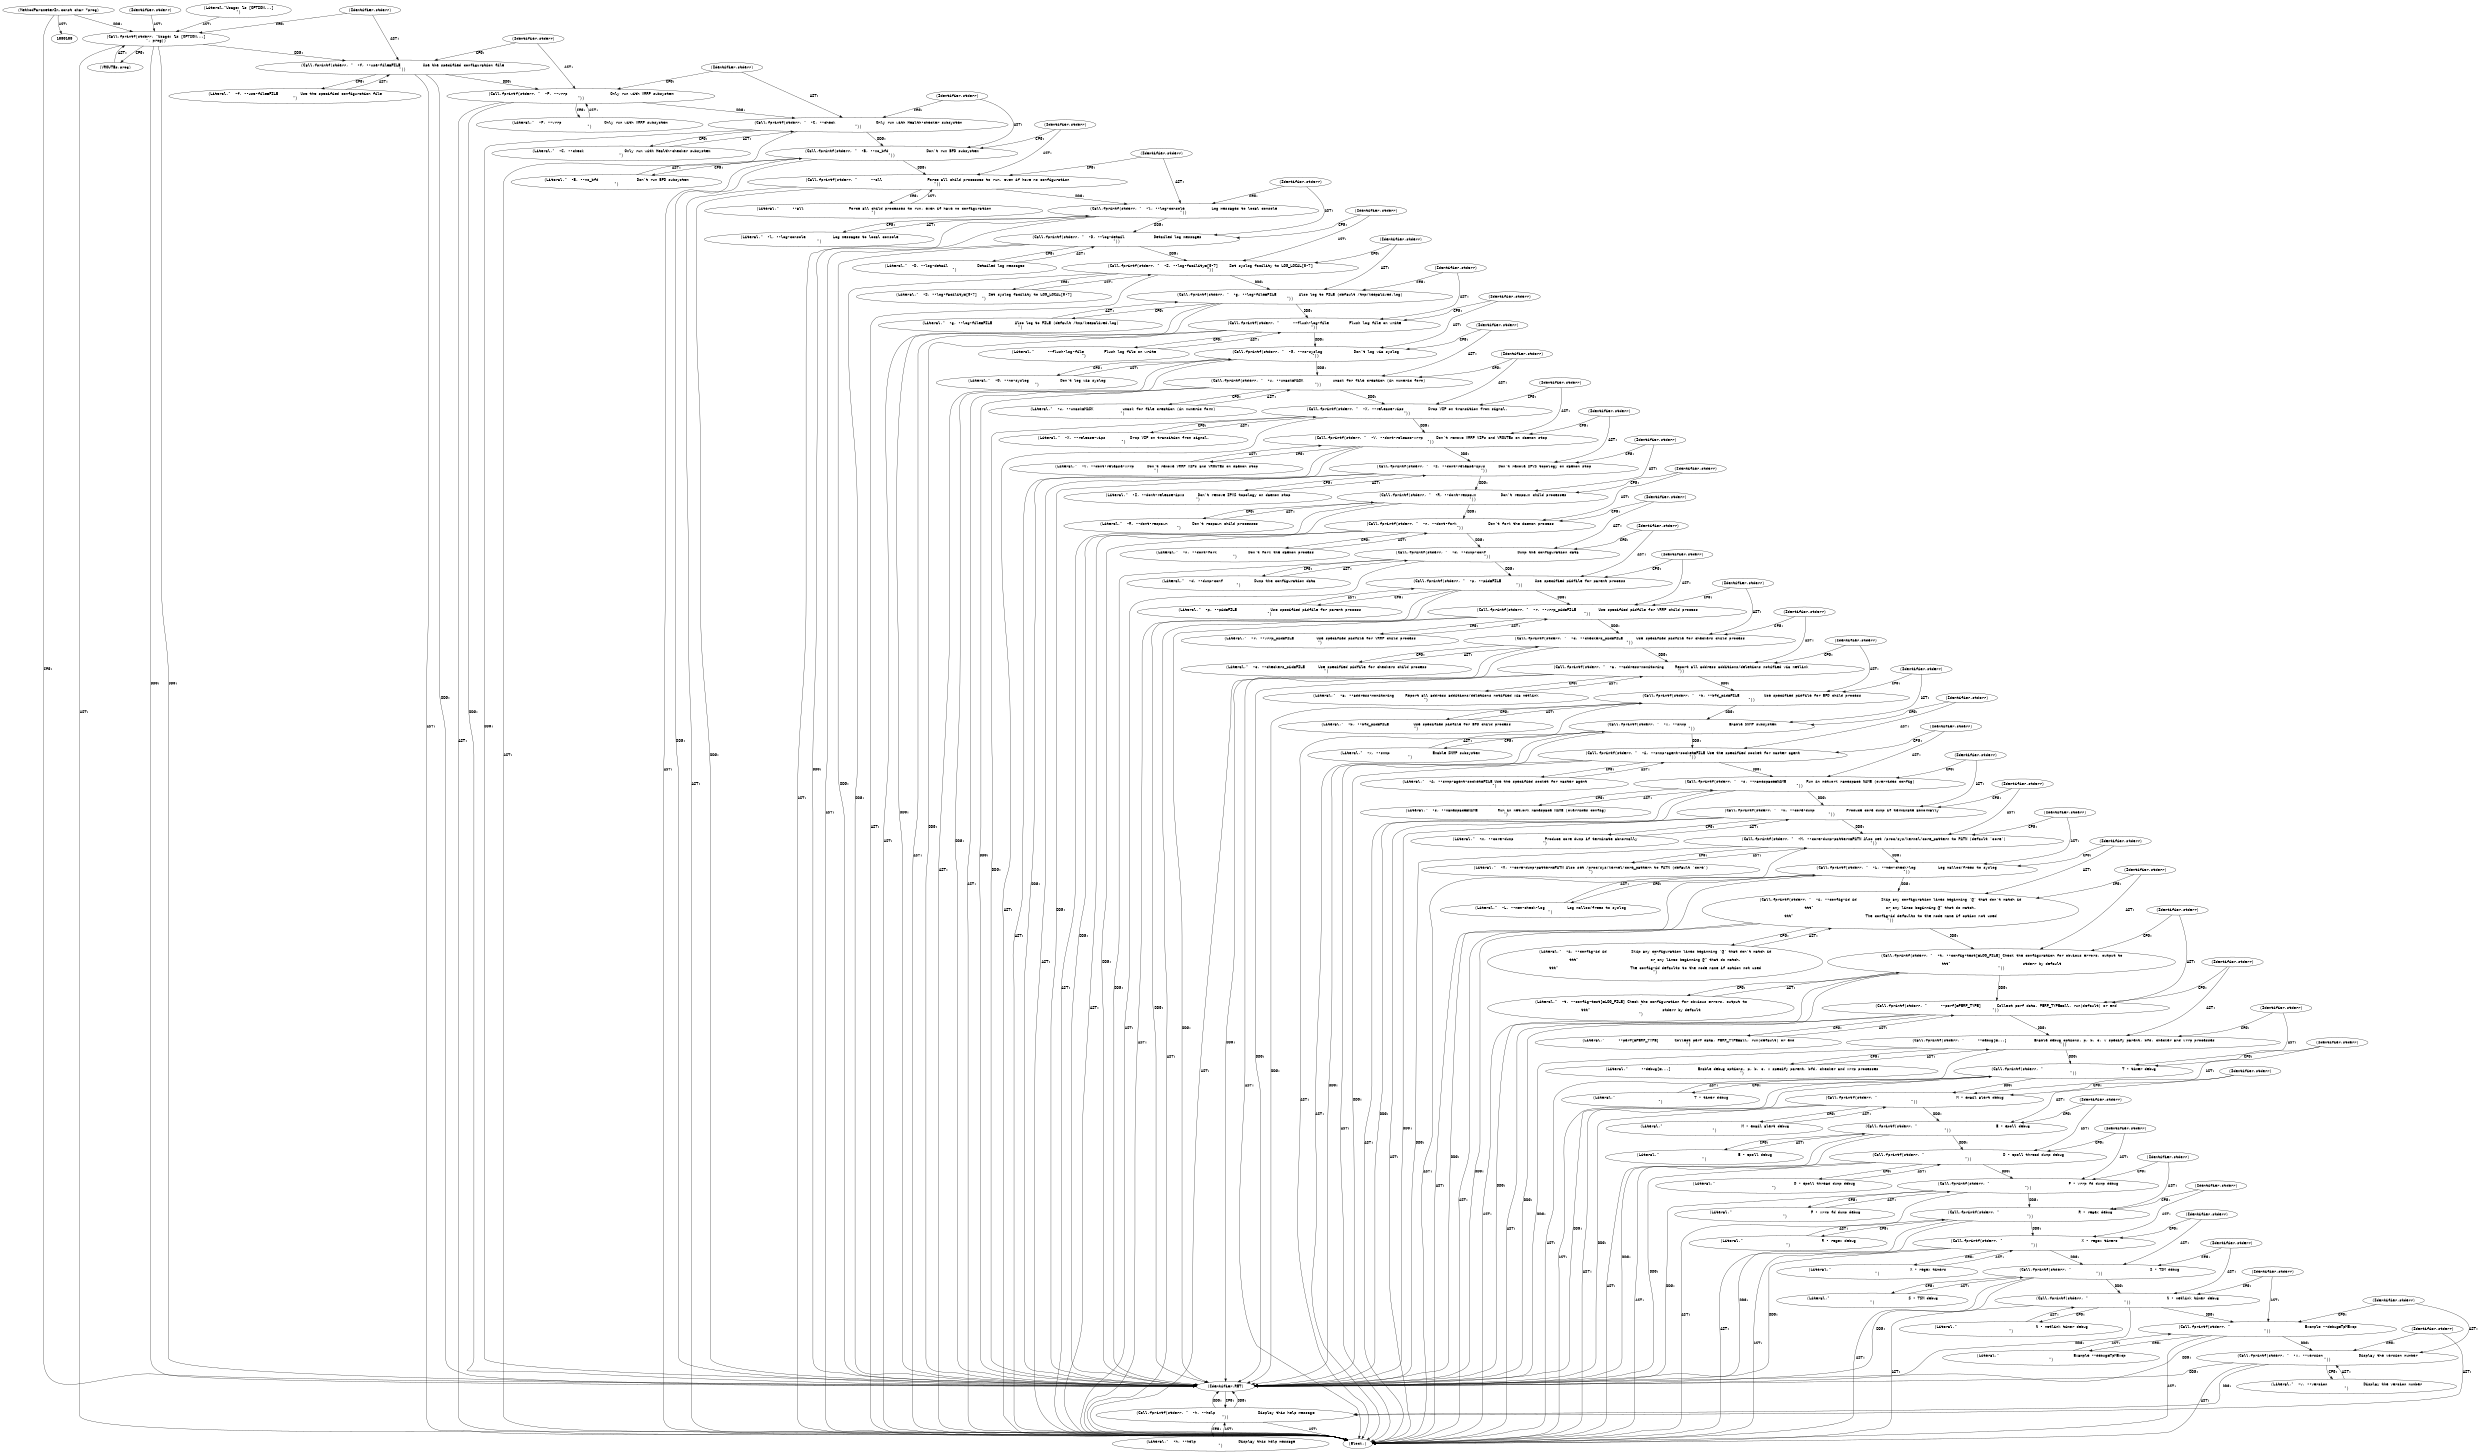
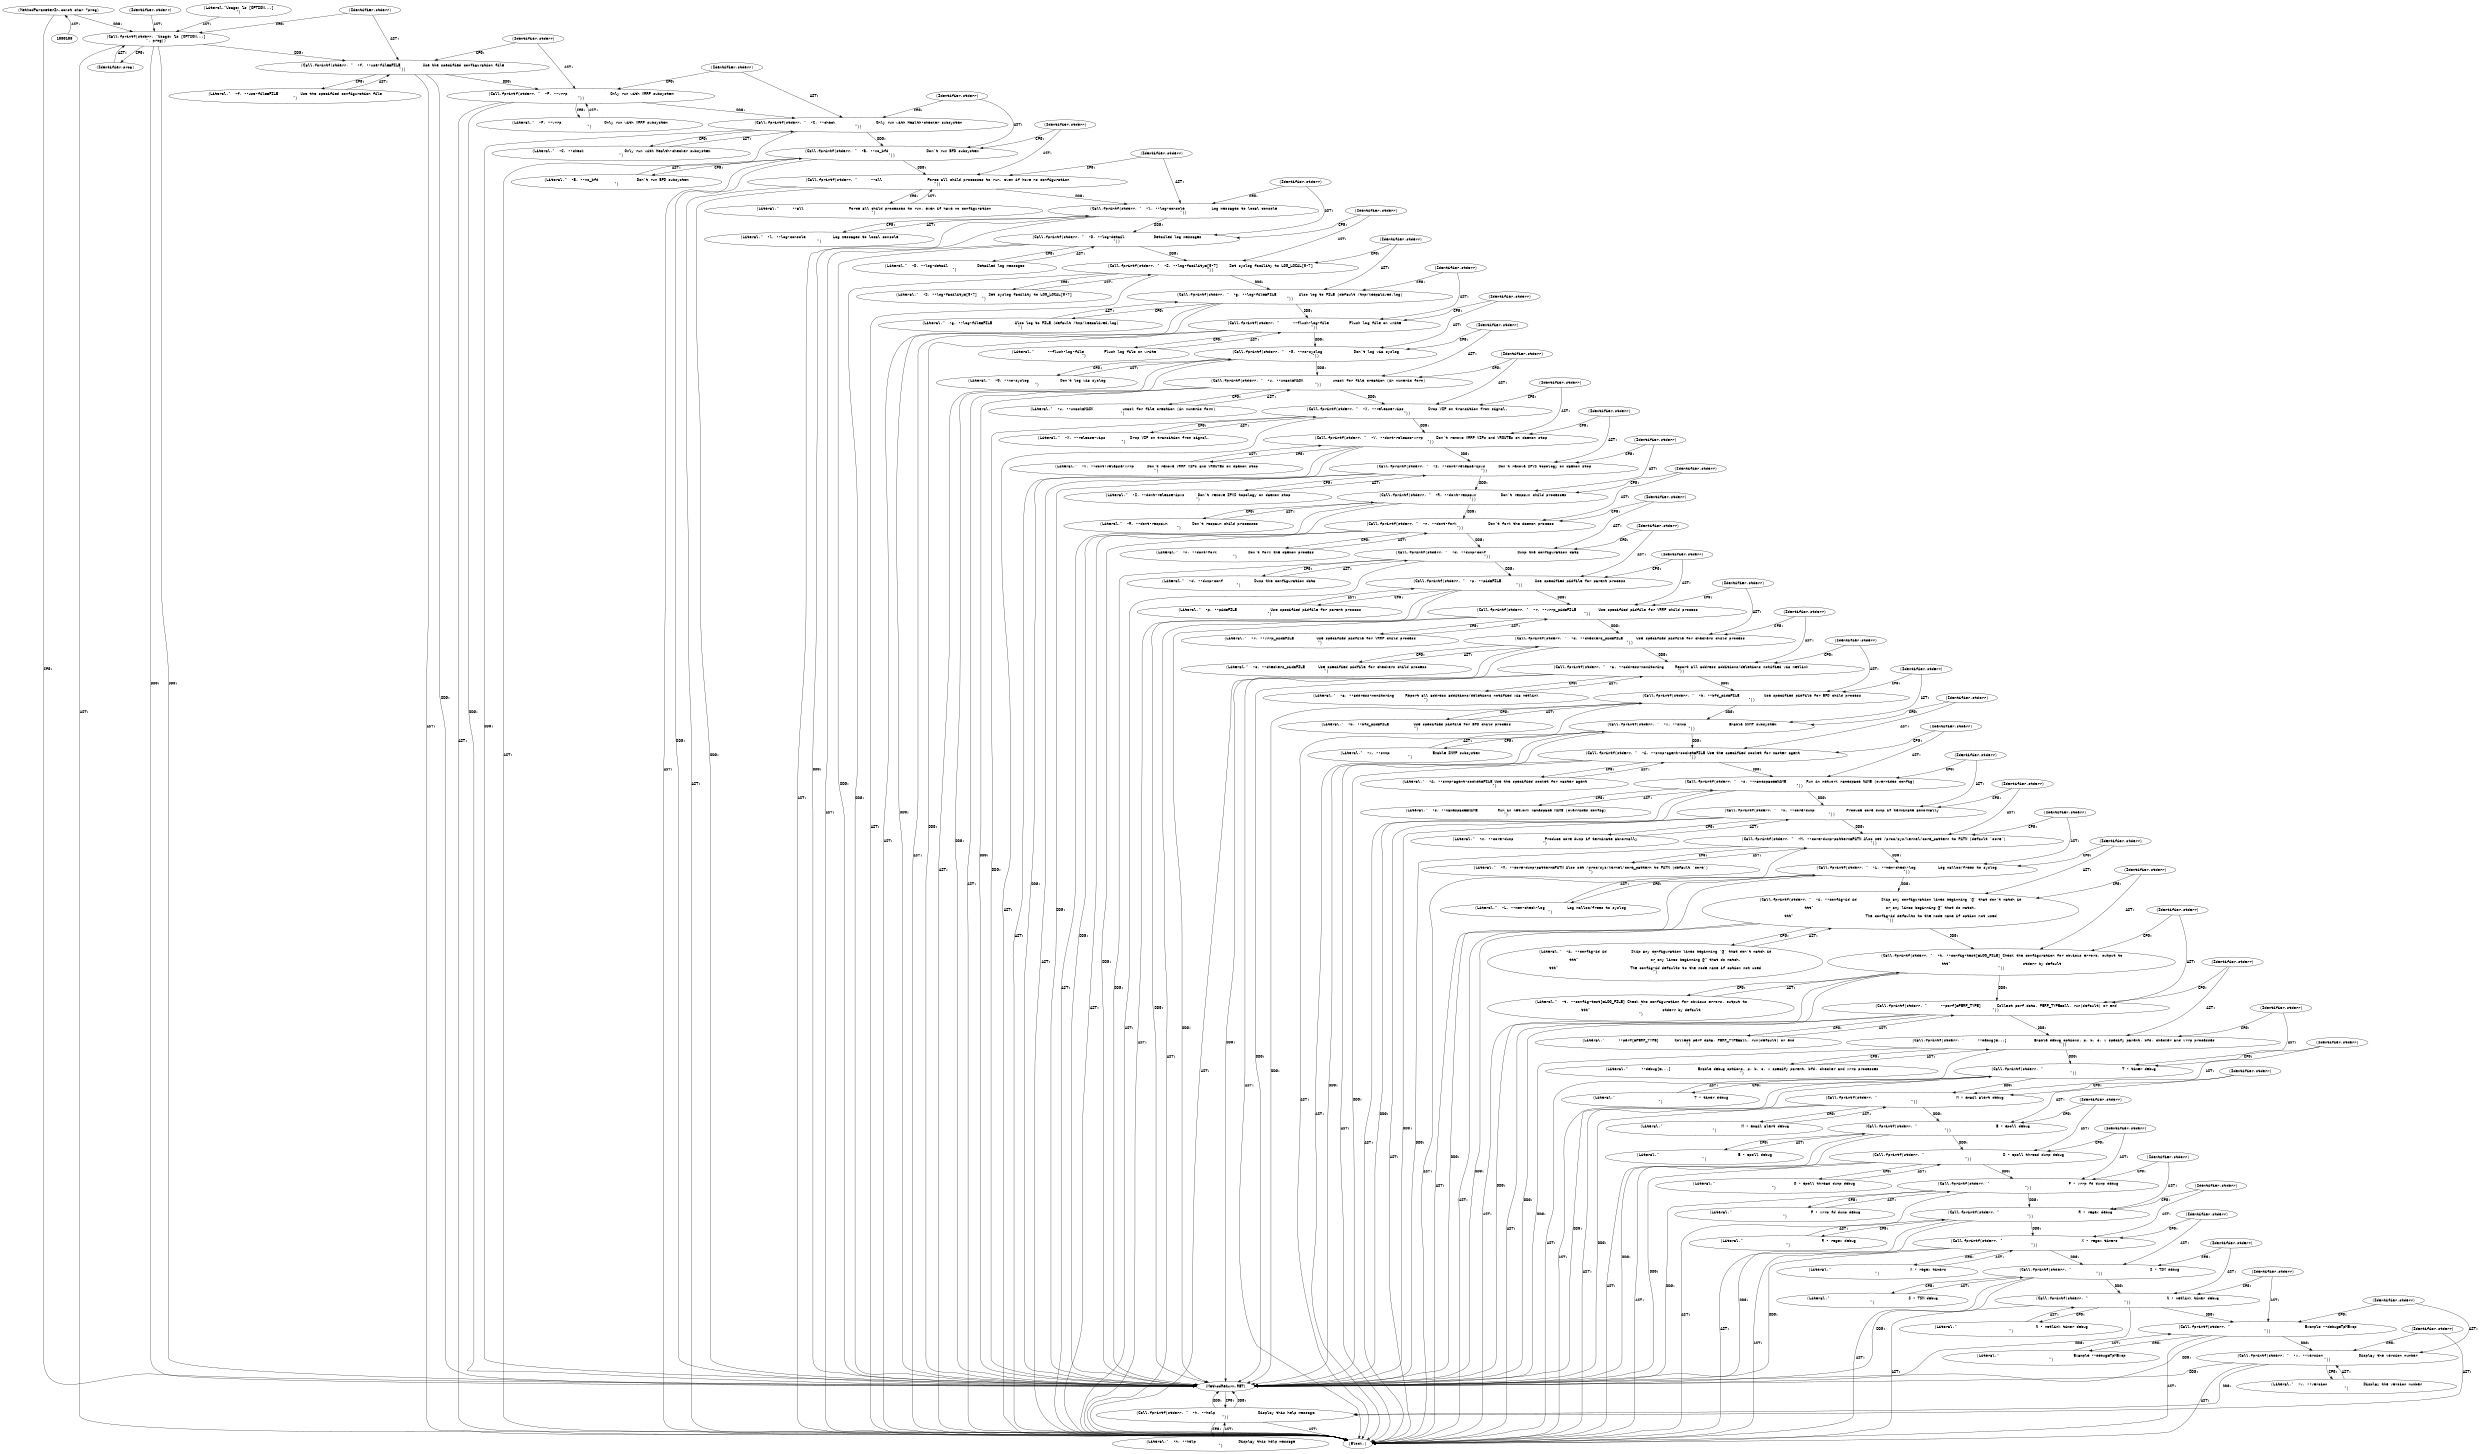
(58, 23) -> (71, 25)
(115, 67) -> (115, 67)
(1226, 1386) -> (1226, 1386)
